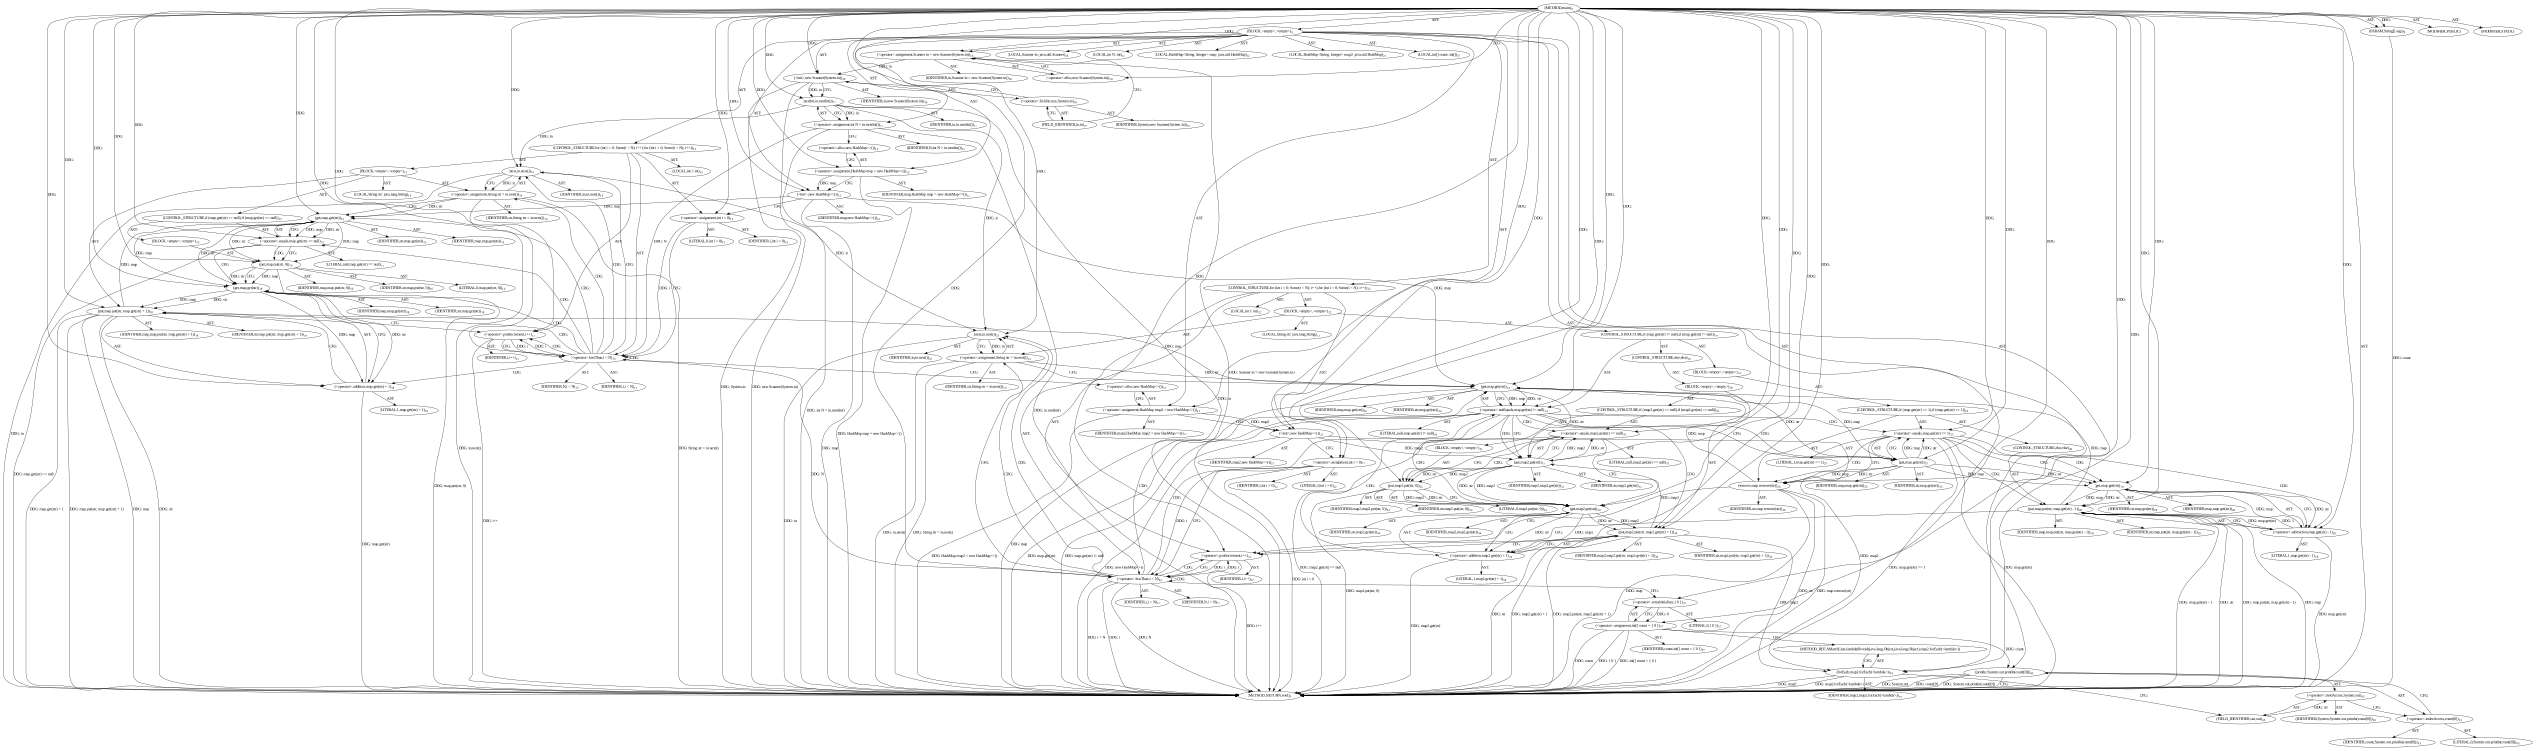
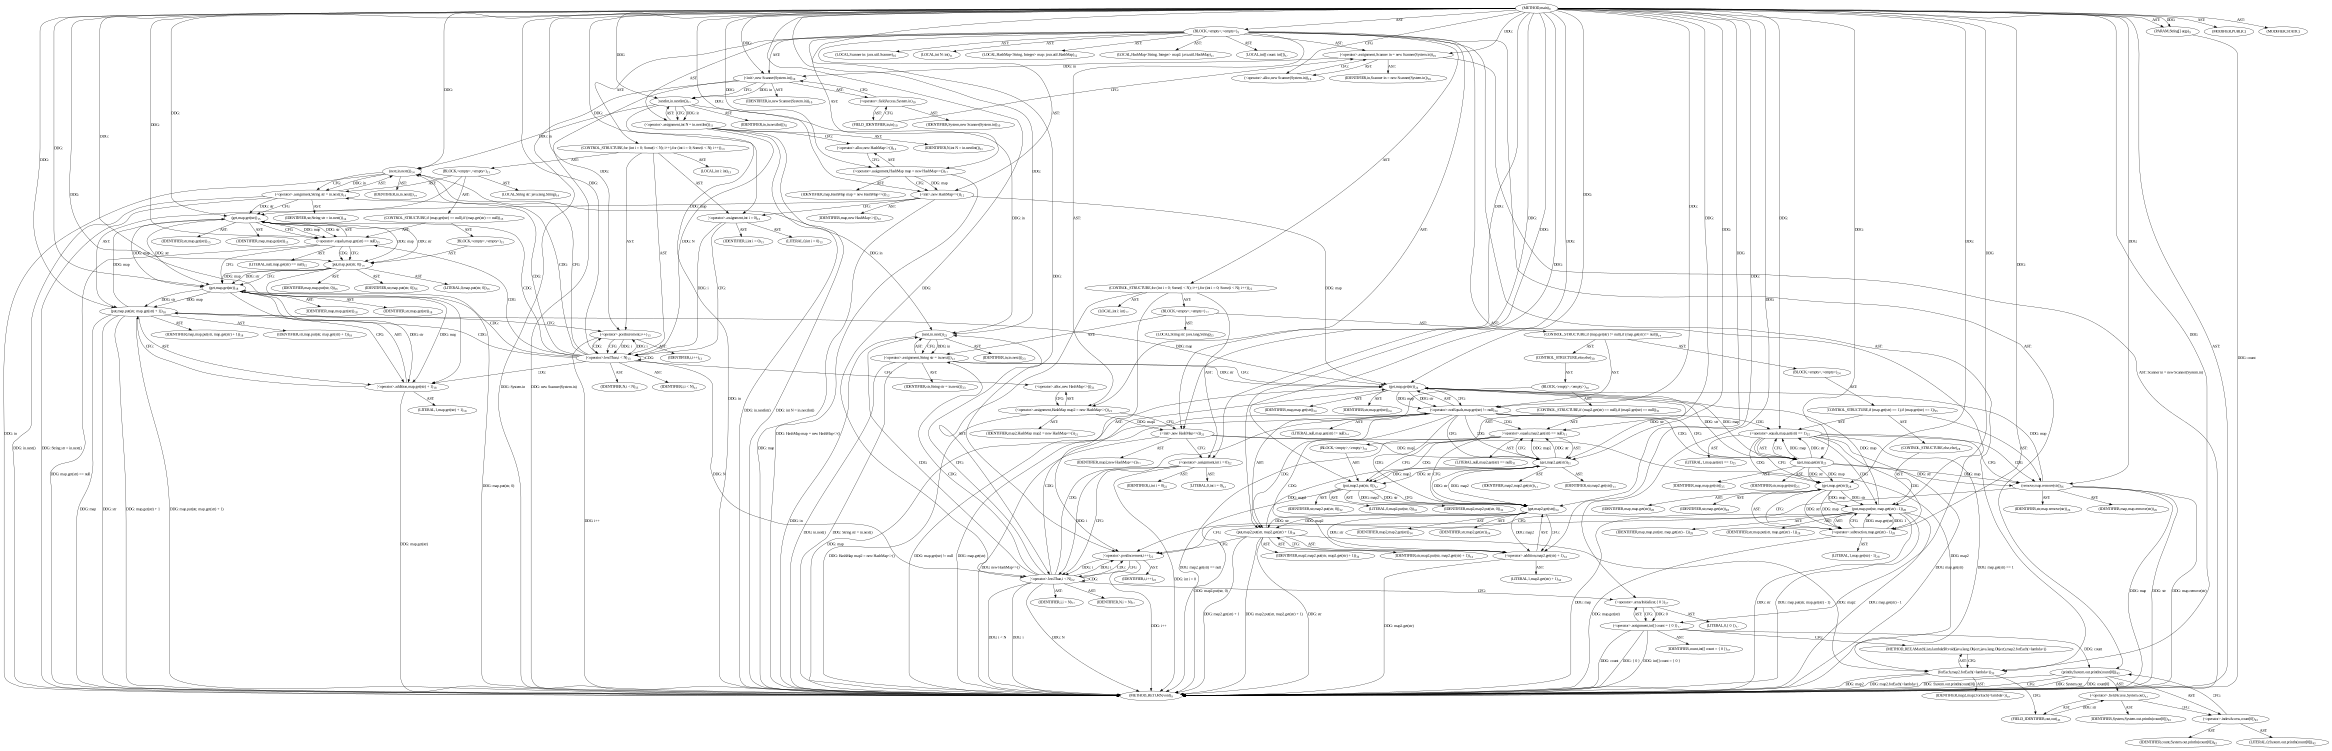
(1262, 373) -> (2171, 373)
none -> (2128, 509)
